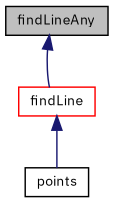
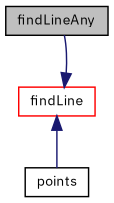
(47, 69) -> (66, 54)
